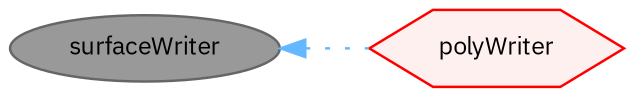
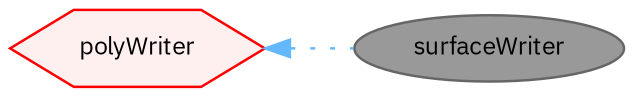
(337, 48) -> (322, 48)
